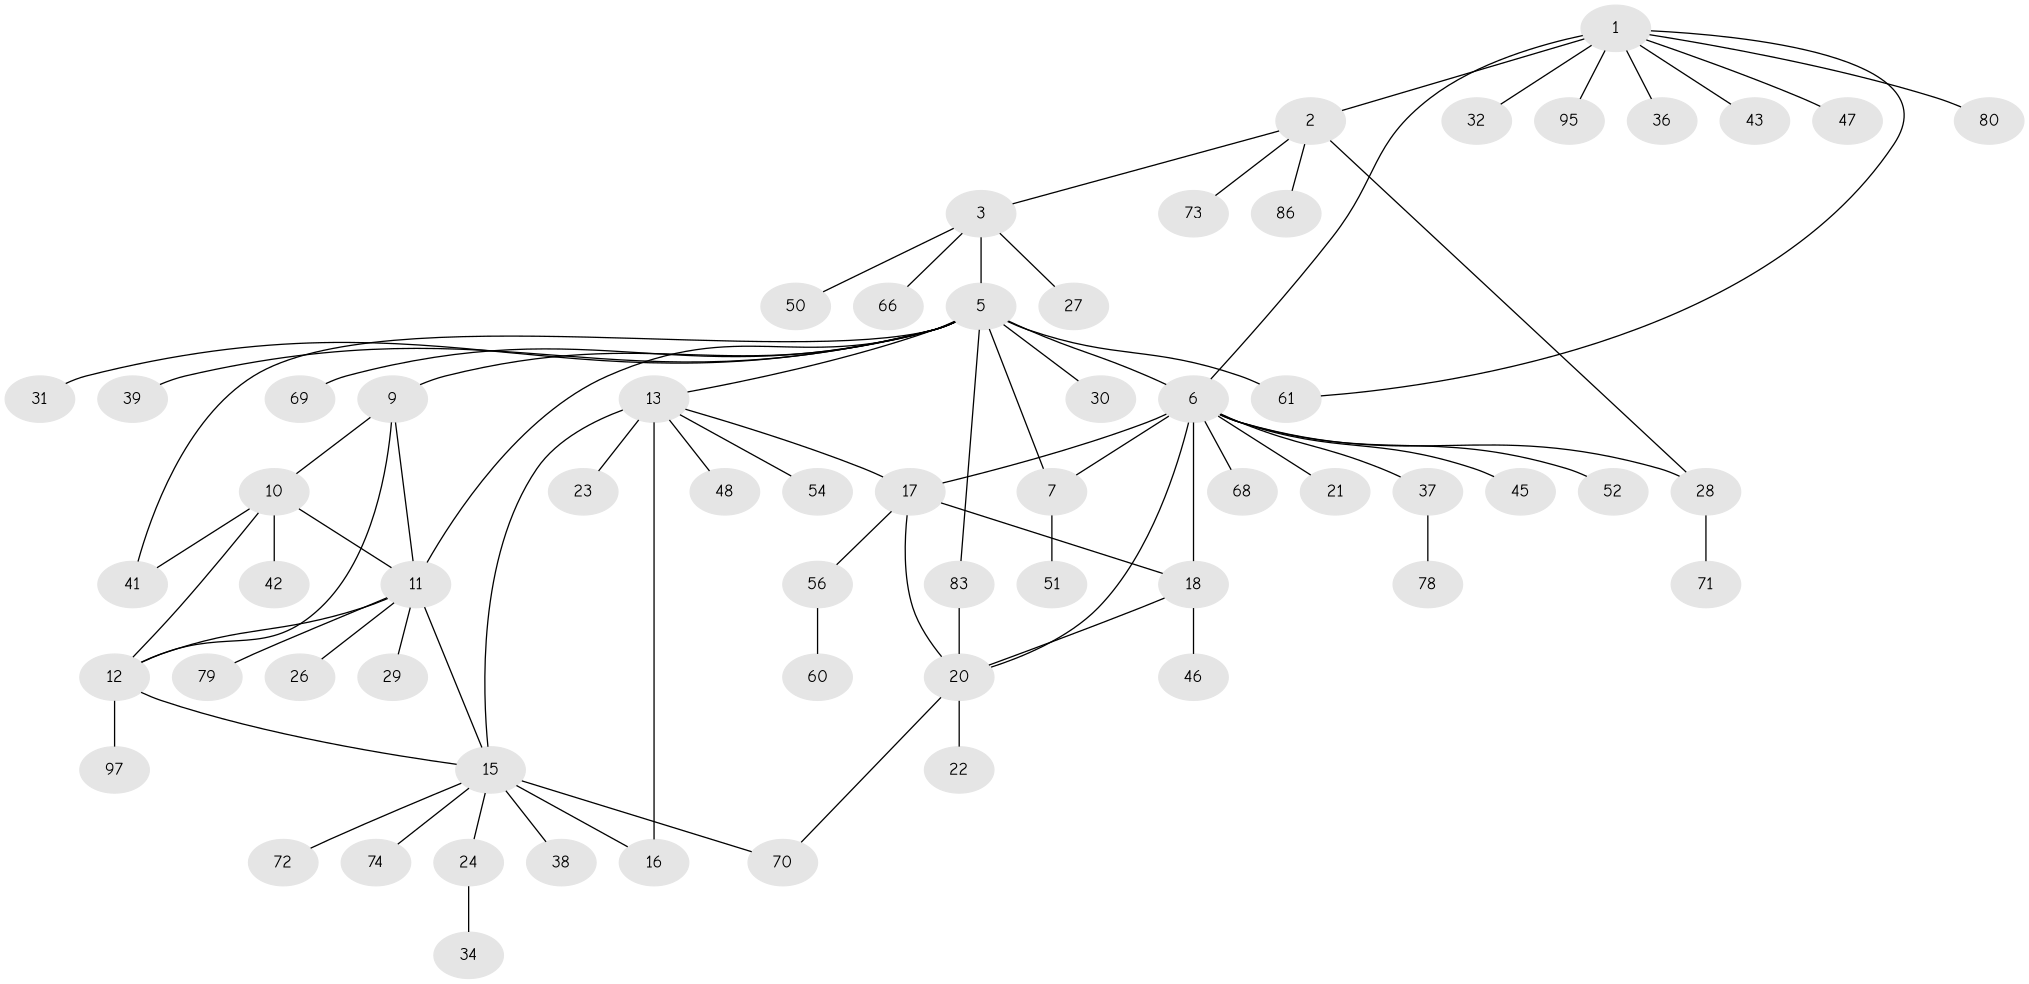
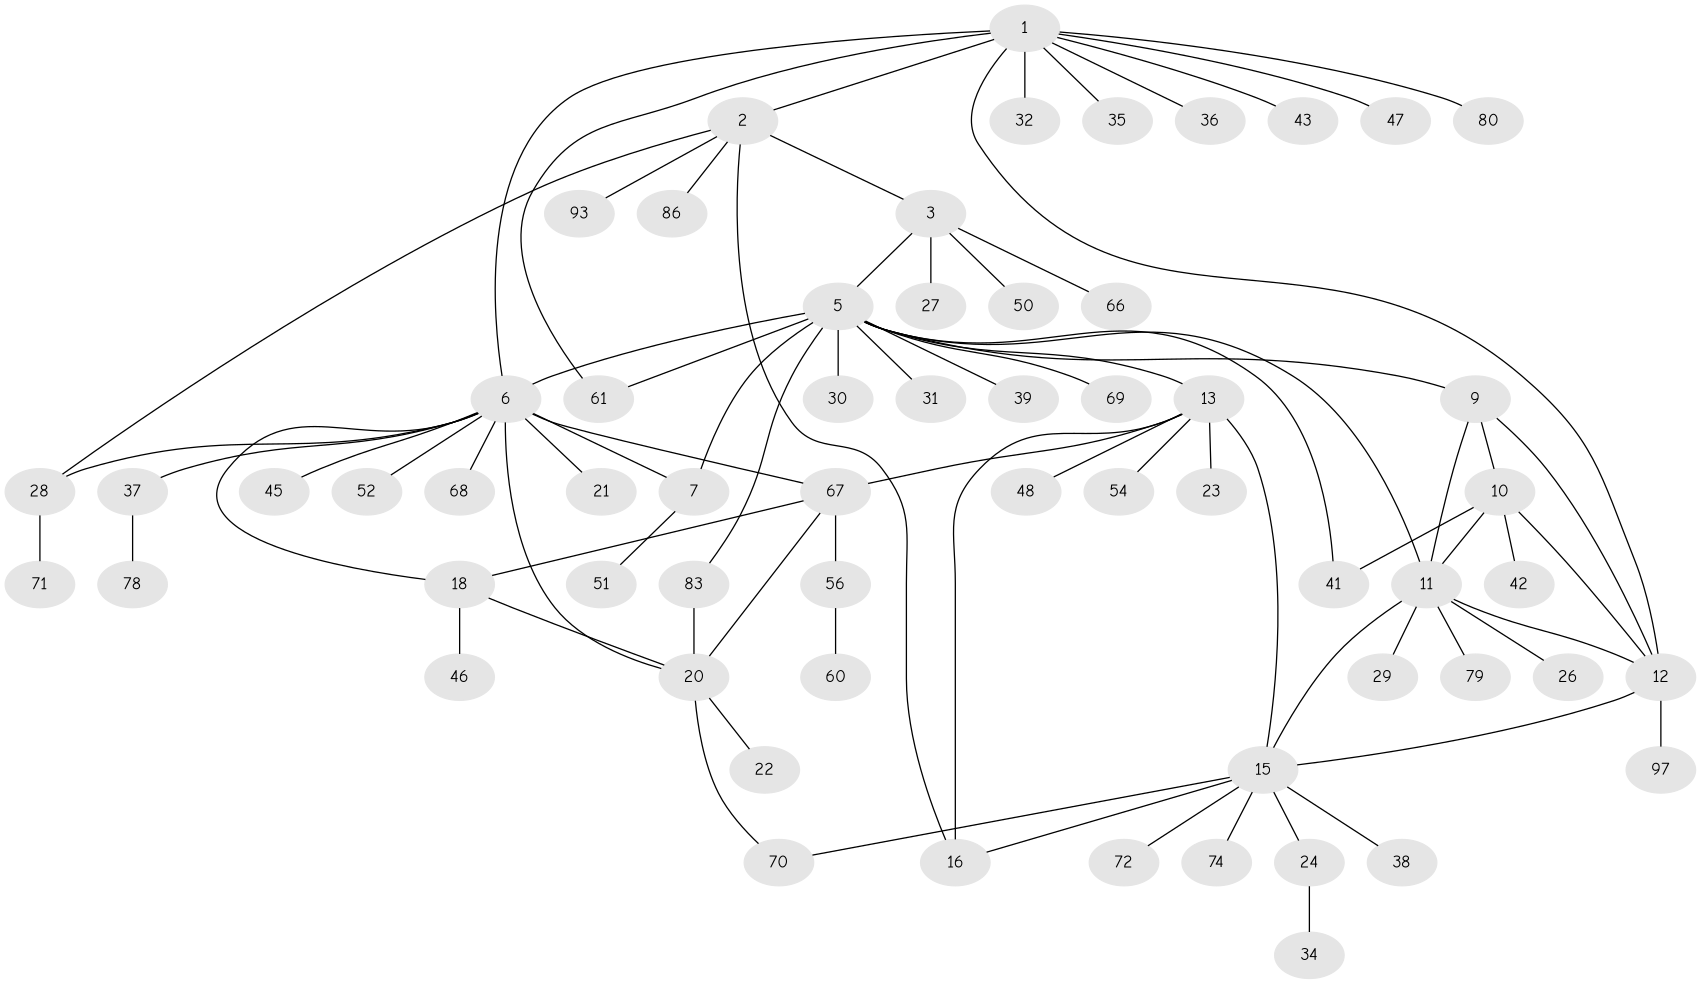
(1569, 121) -> (1118, 121)
(1194, 214) -> (579, 214)
none -> (1342, 293)
none -> (879, 465)
(910, 492) -> (836, 492)
